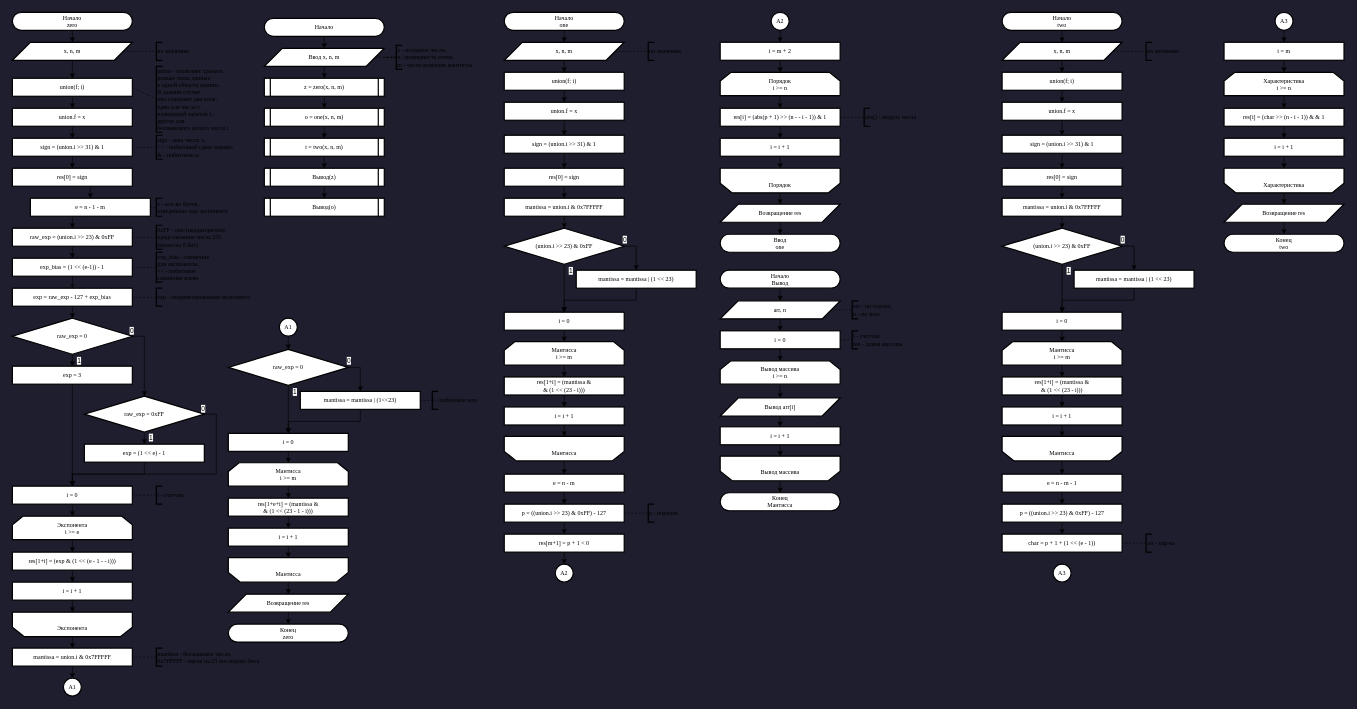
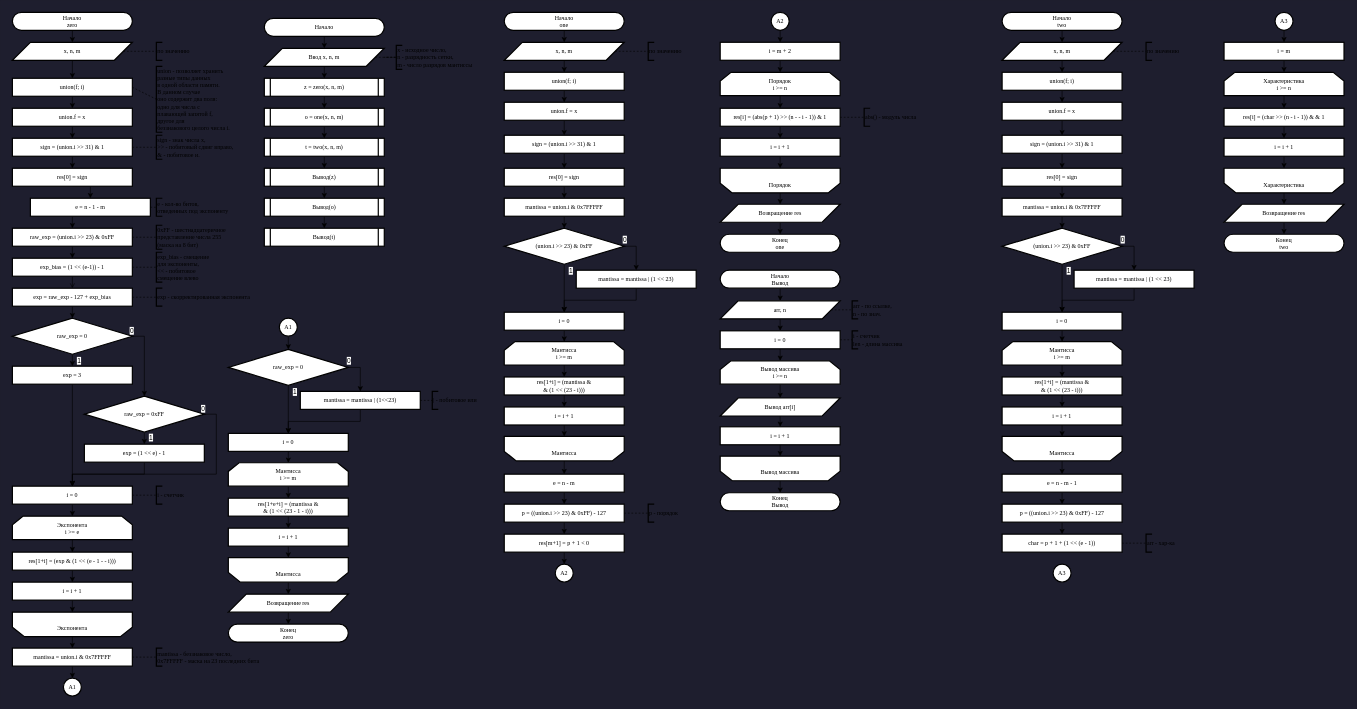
none -> (324, 222)
none -> (324, 237)
(780, 243) -> (780, 243)
(780, 502) -> (780, 502)
